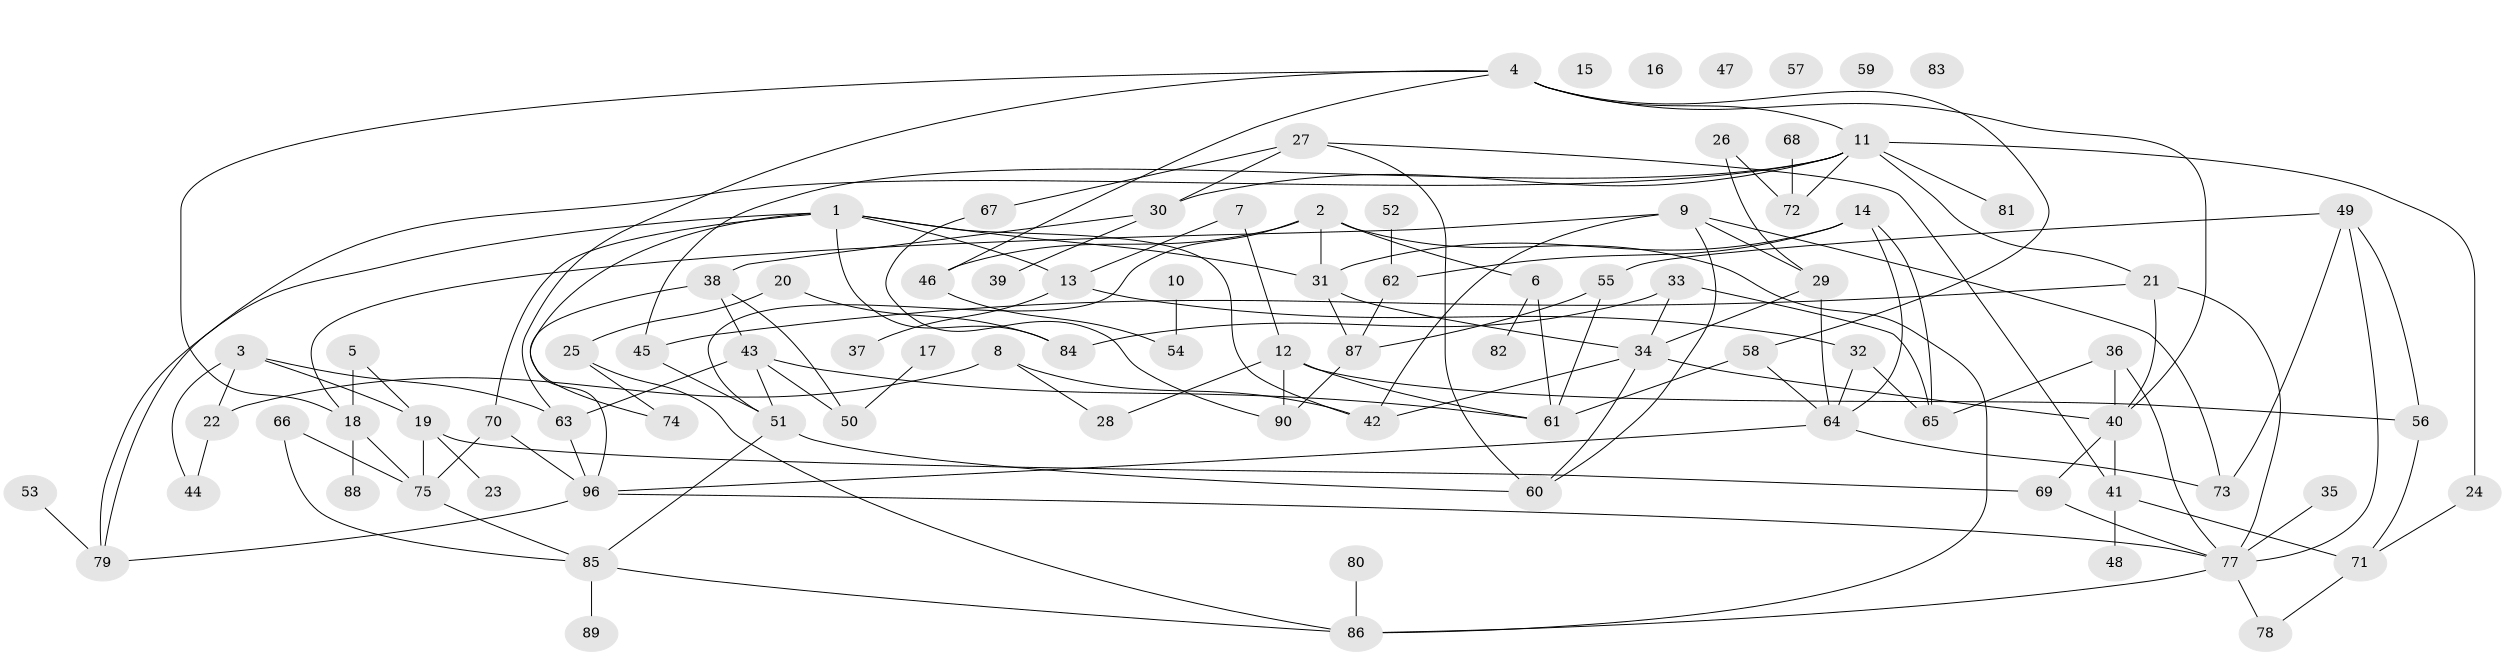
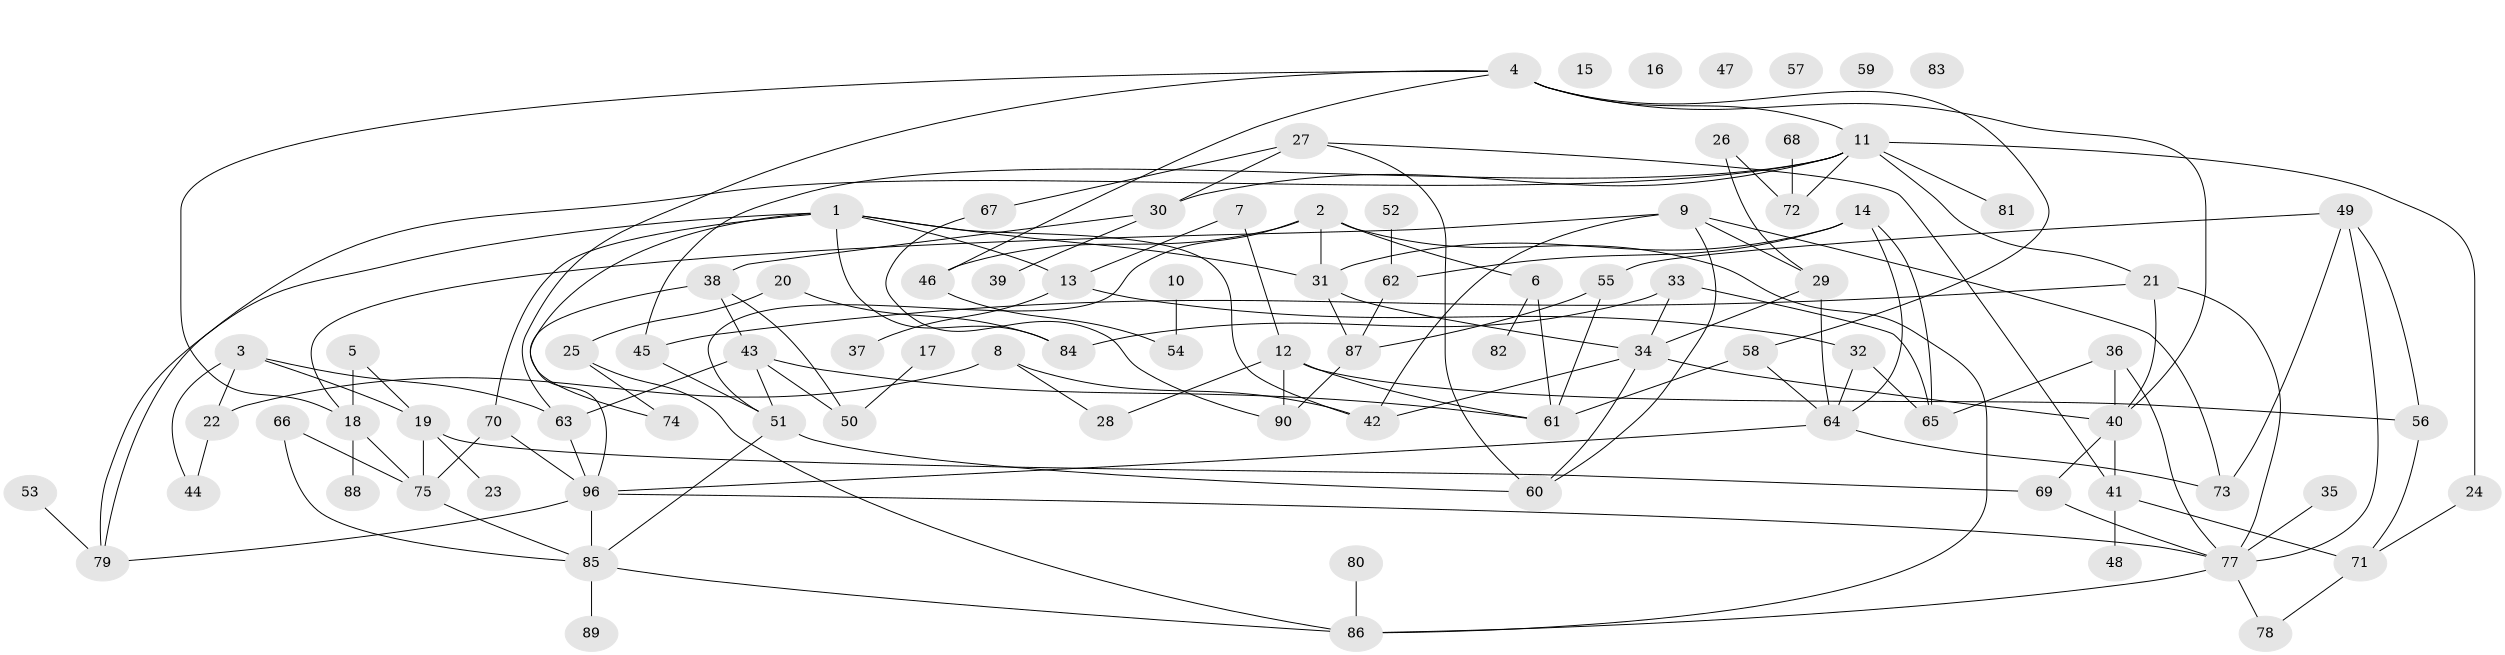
none -> (592, 528)
